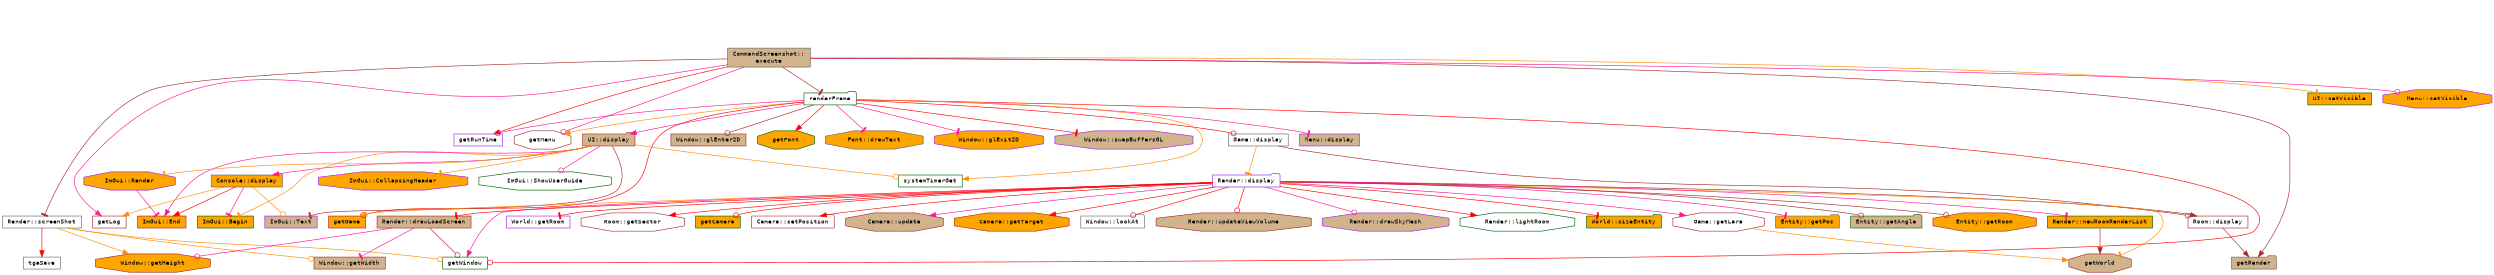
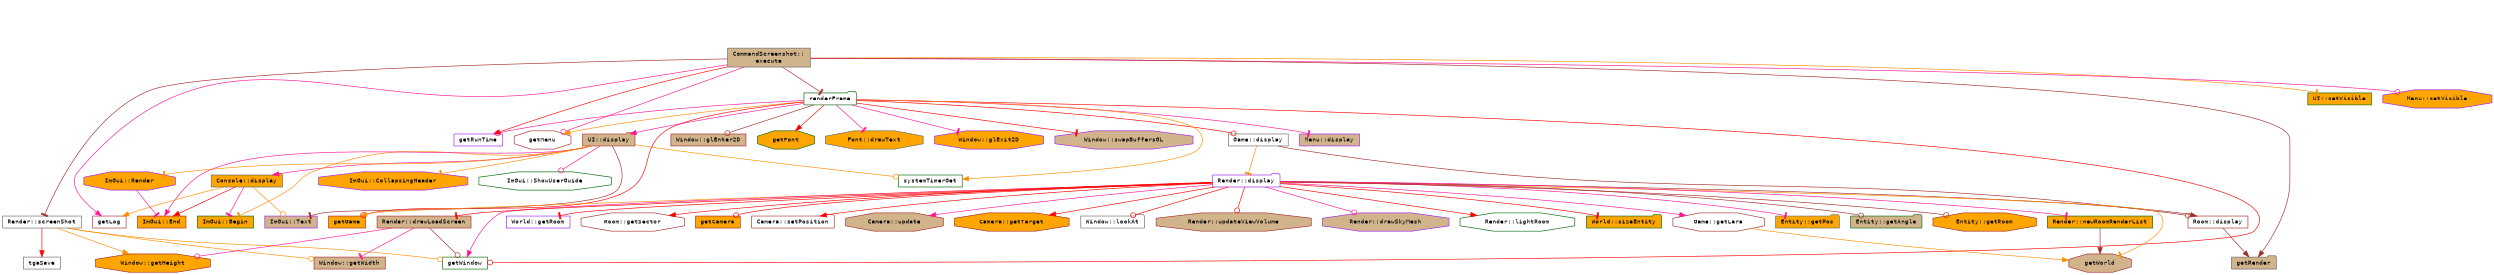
(718, 222) -> (718, 222)
